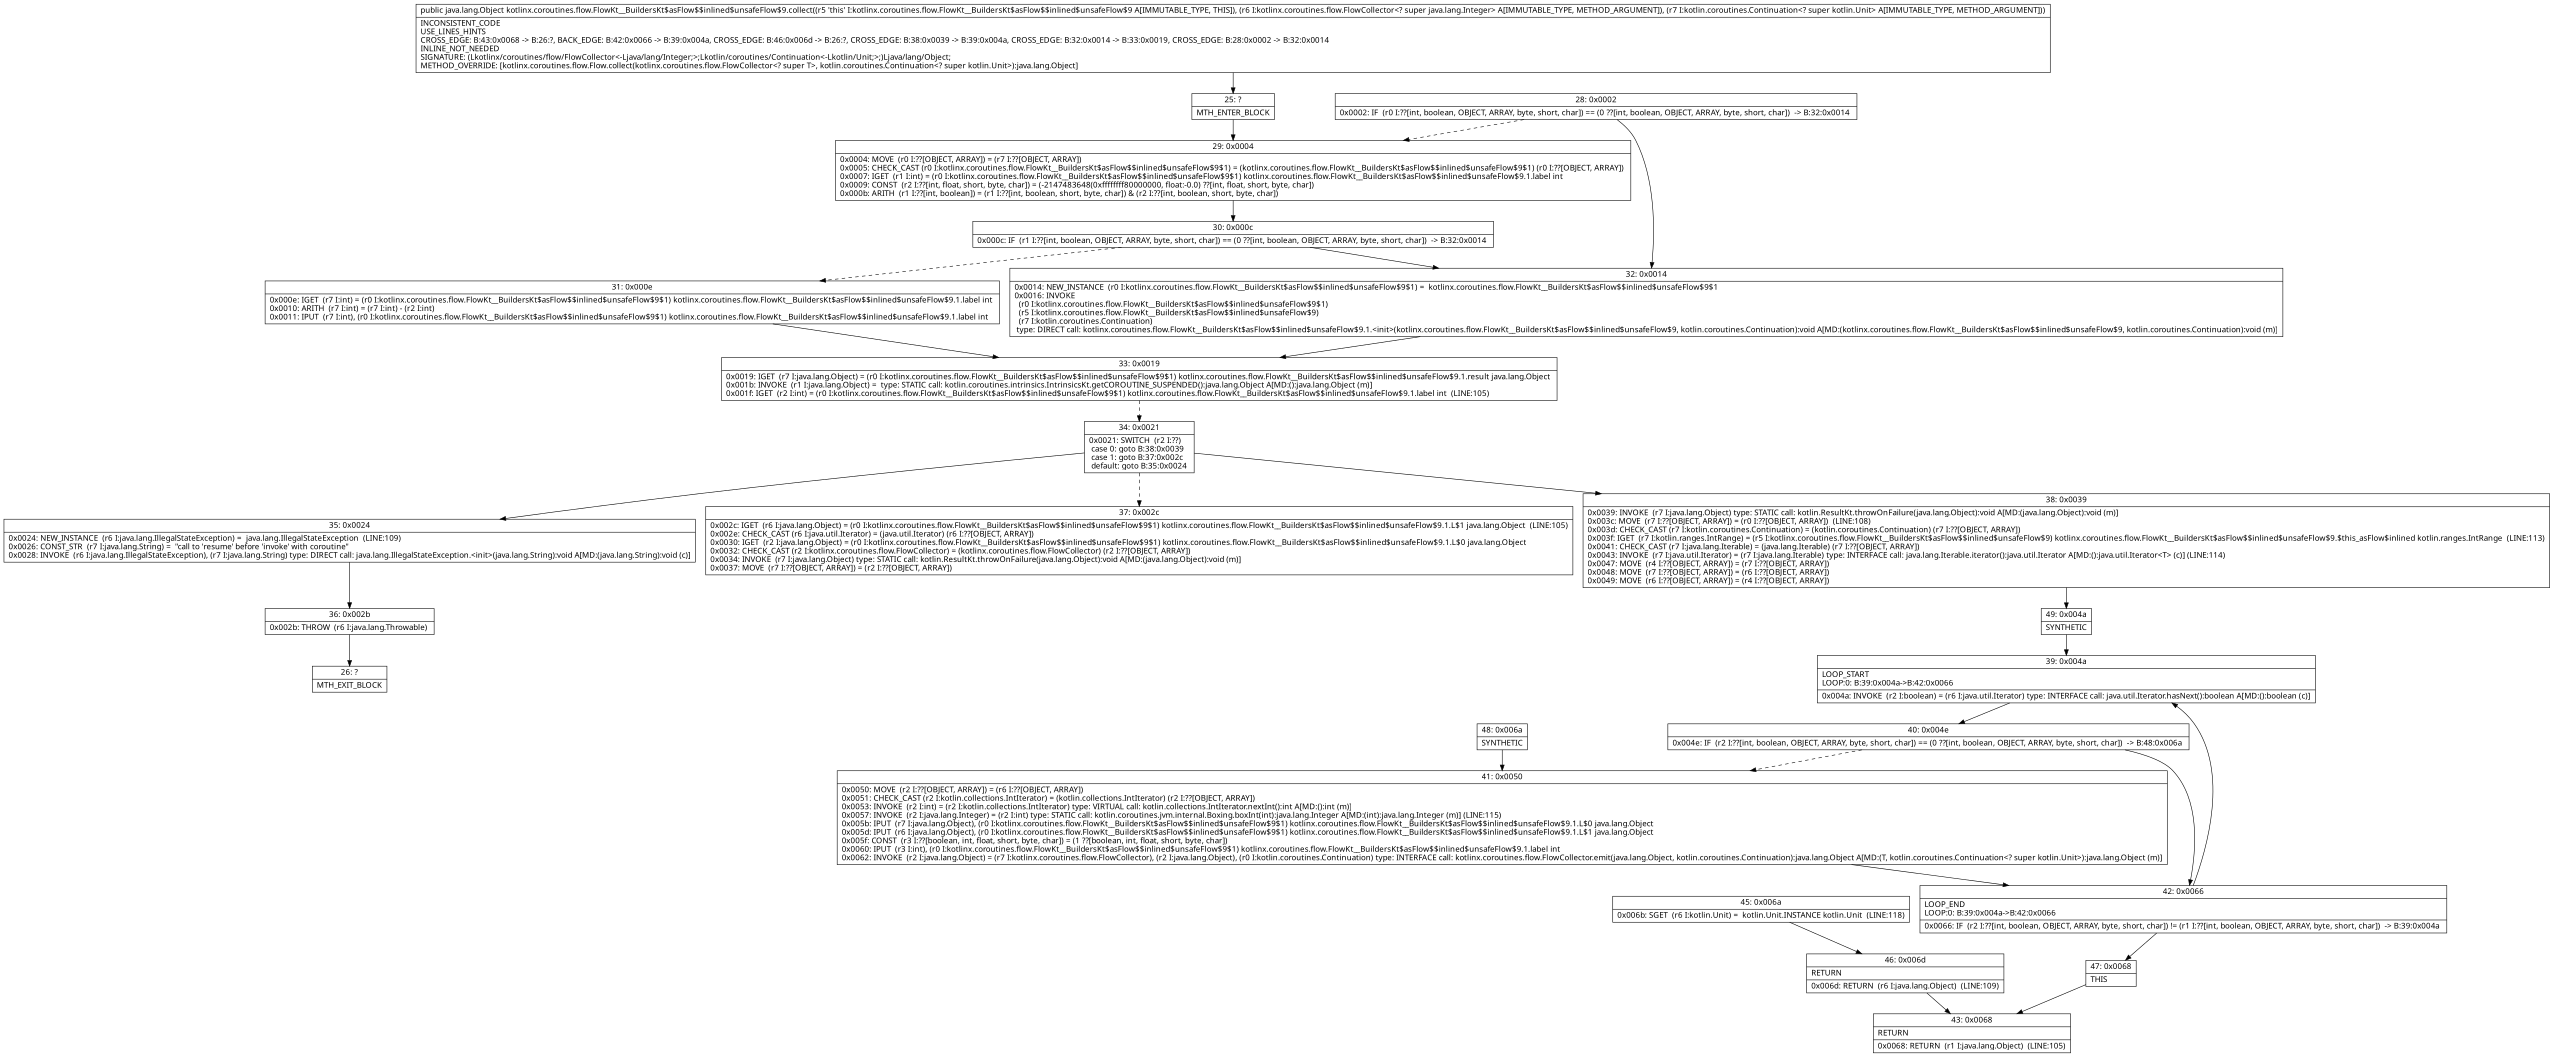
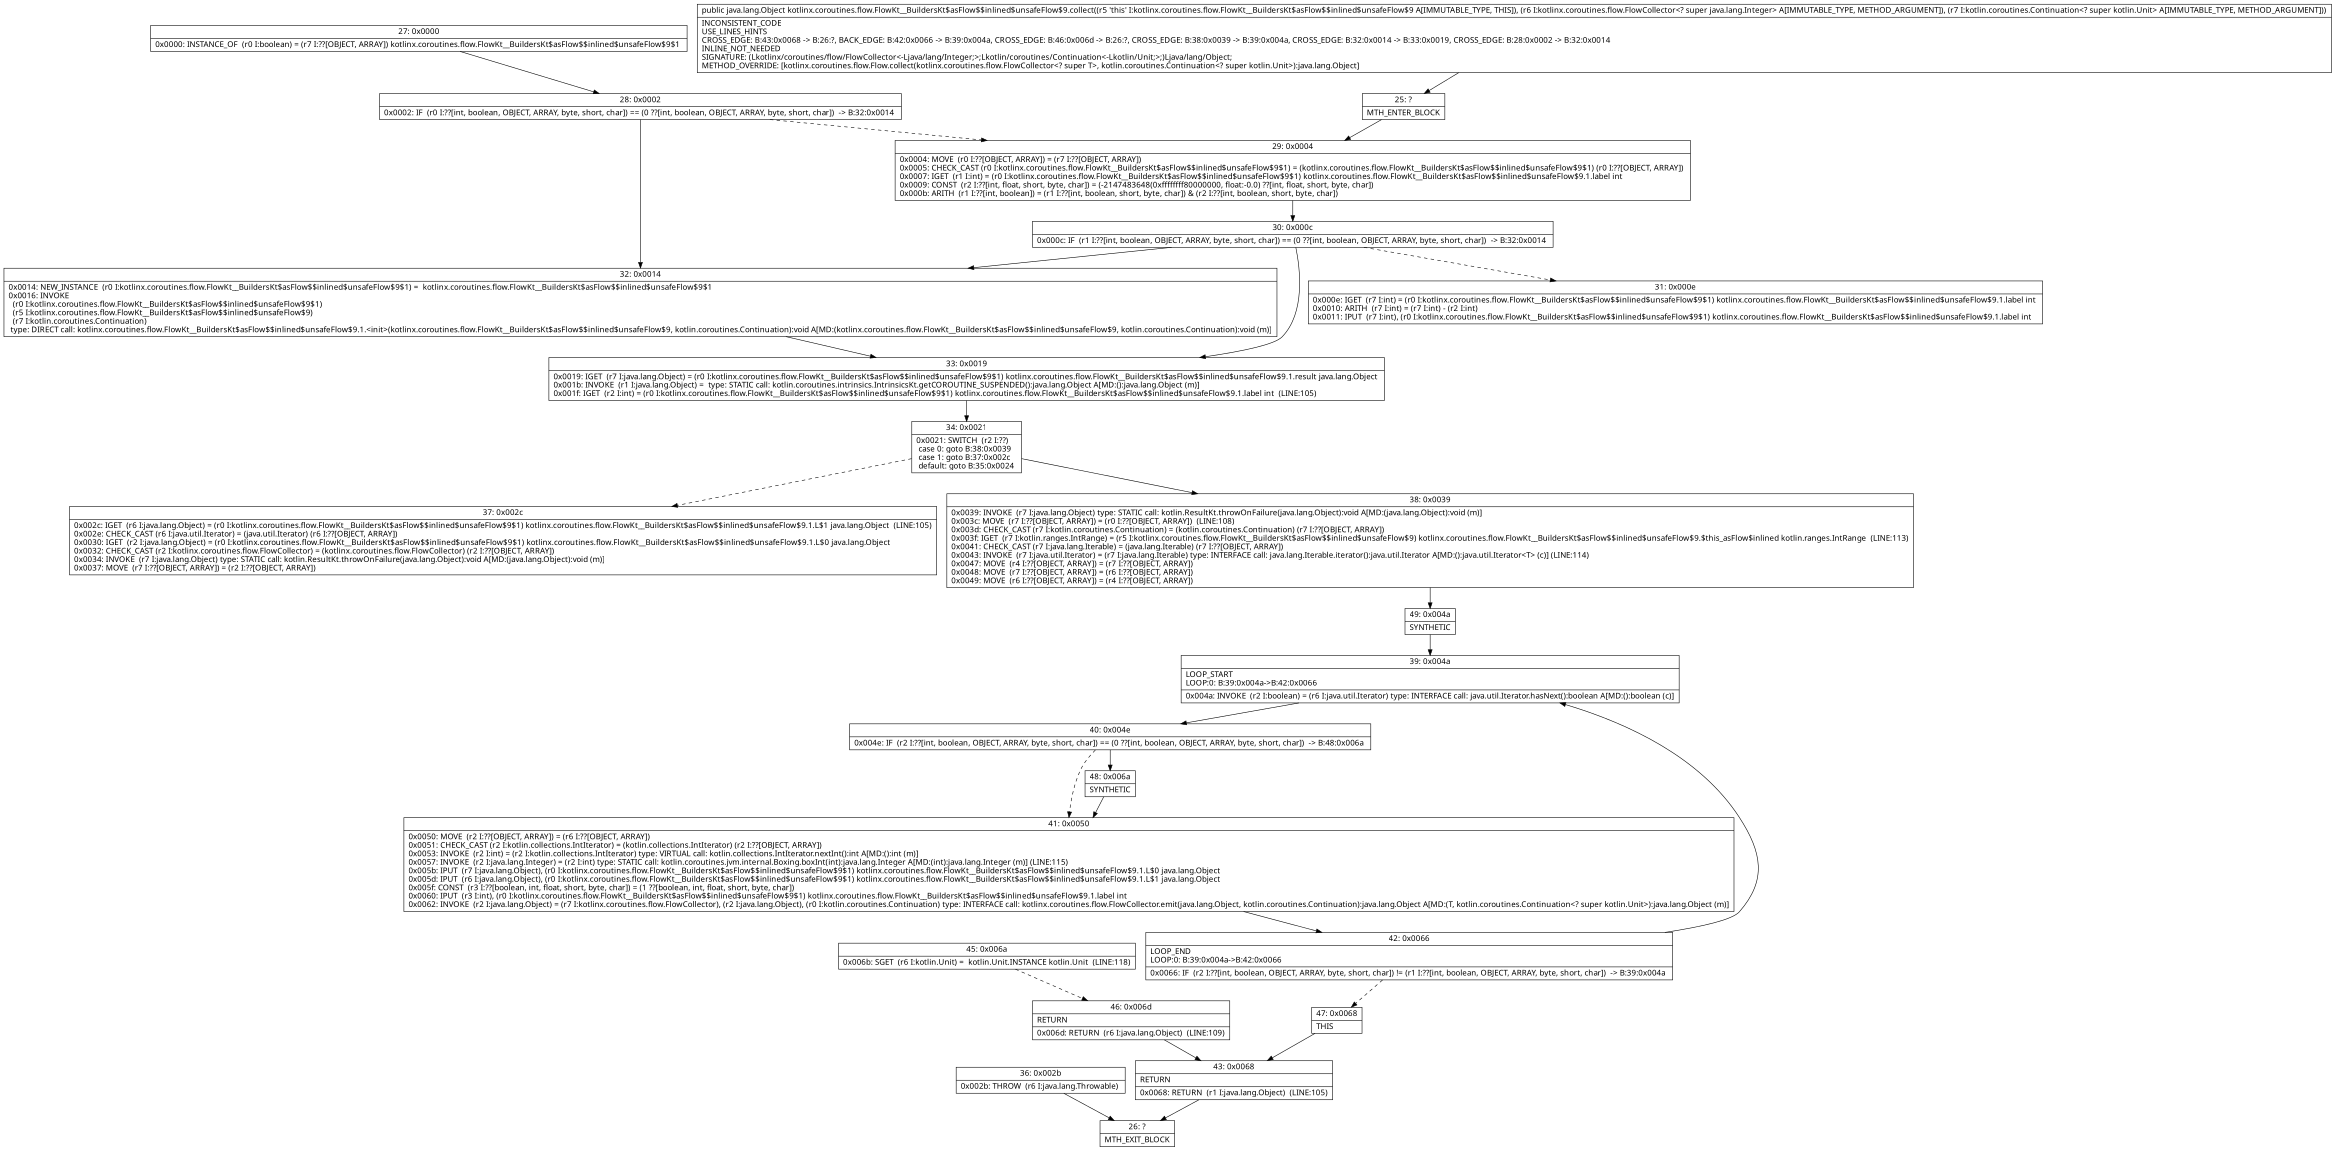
none -> (419, 38)
(883, 340) -> (1286, 331)
(1139, 408) -> (967, 408)
(350, 541) -> none
(2188, 797) -> (1110, 757)
(1823, 937) -> (1049, 984)
(2143, 945) -> (1369, 992)
none -> (1182, 1109)
